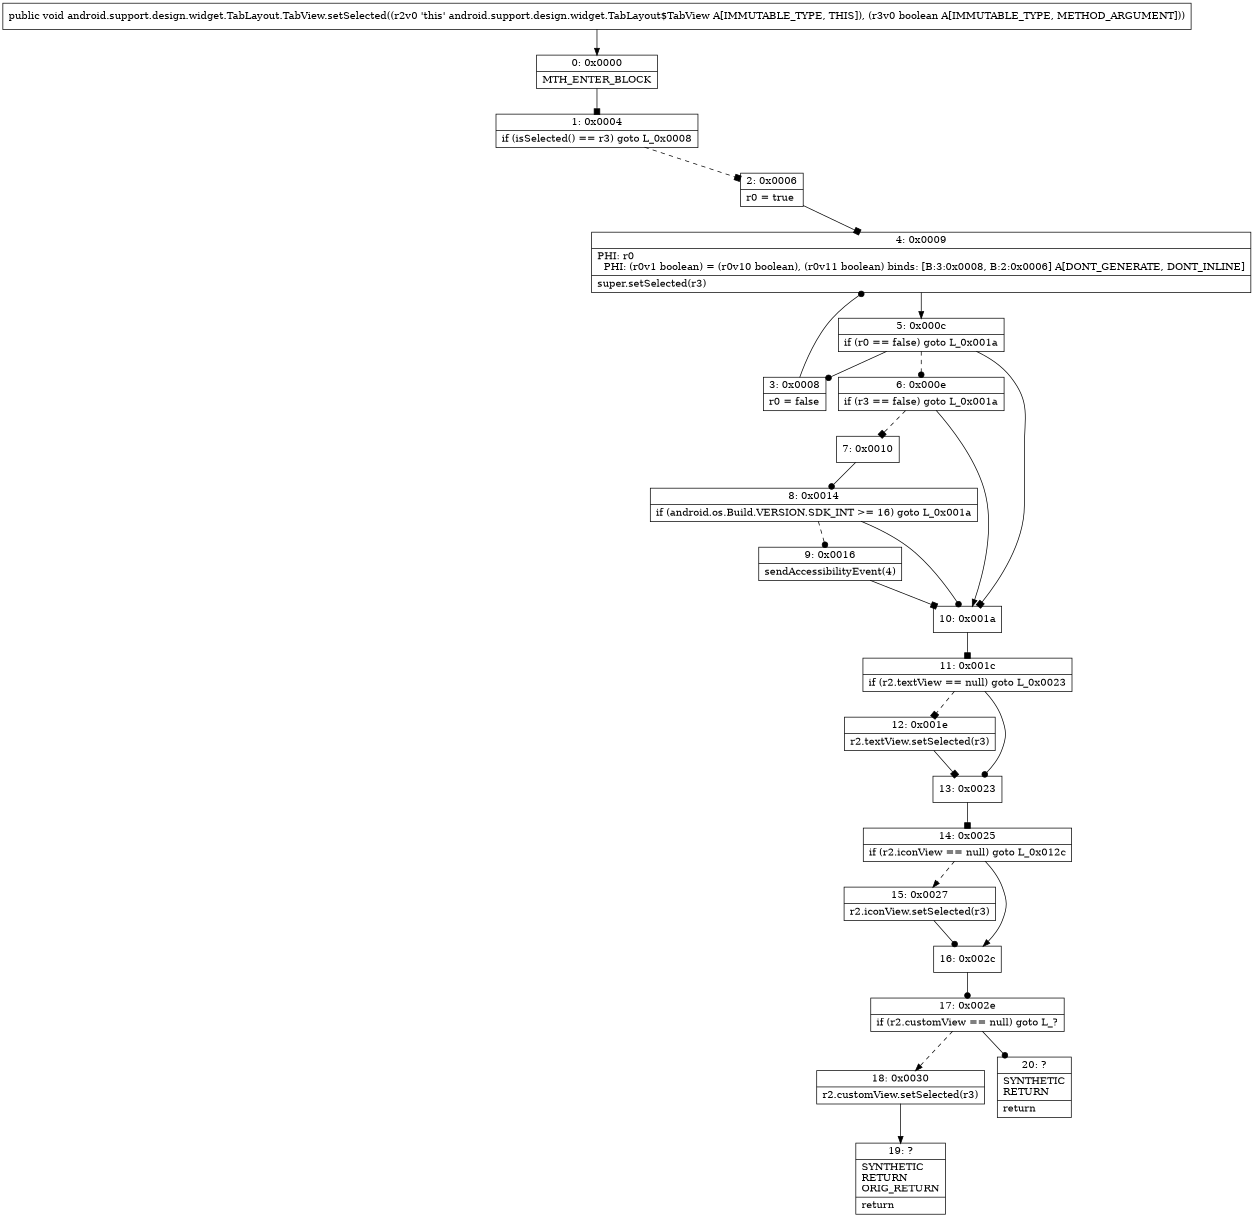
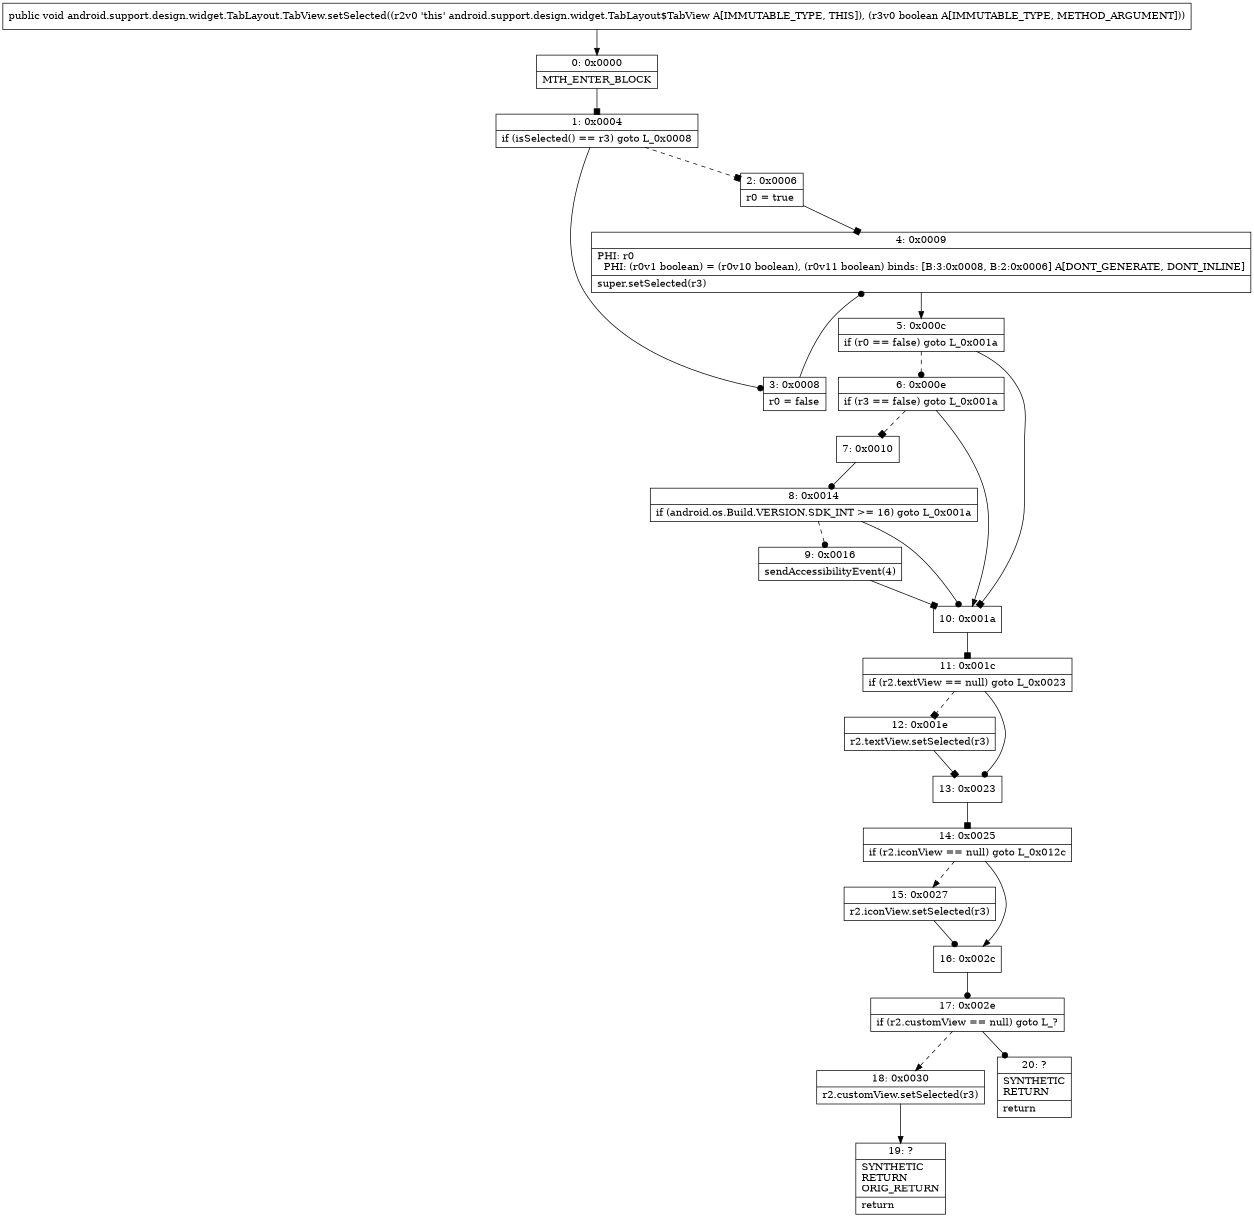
(859, 364) -> (601, 313)
